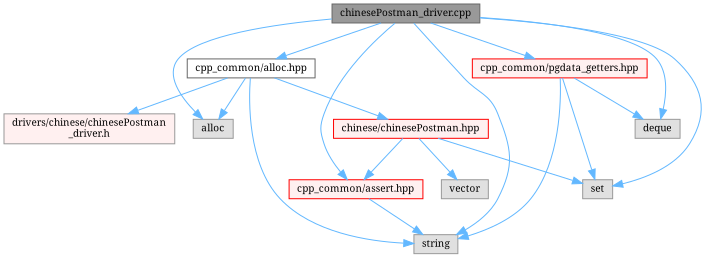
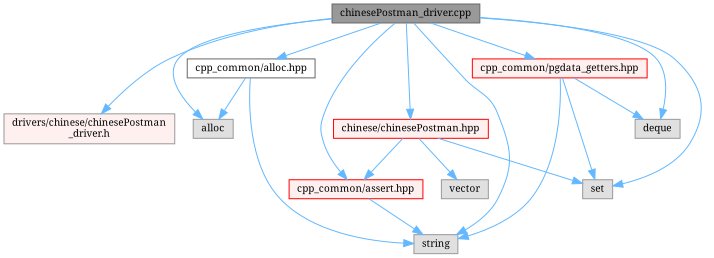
(187, 92) -> (172, 58)
(324, 96) -> (408, 66)
